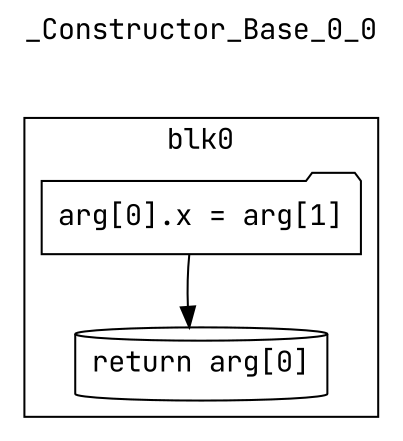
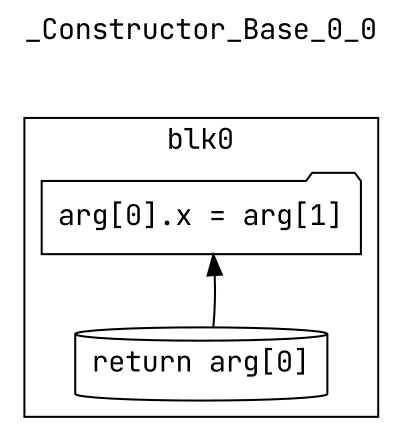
(188, 281) -> (215, 301)
